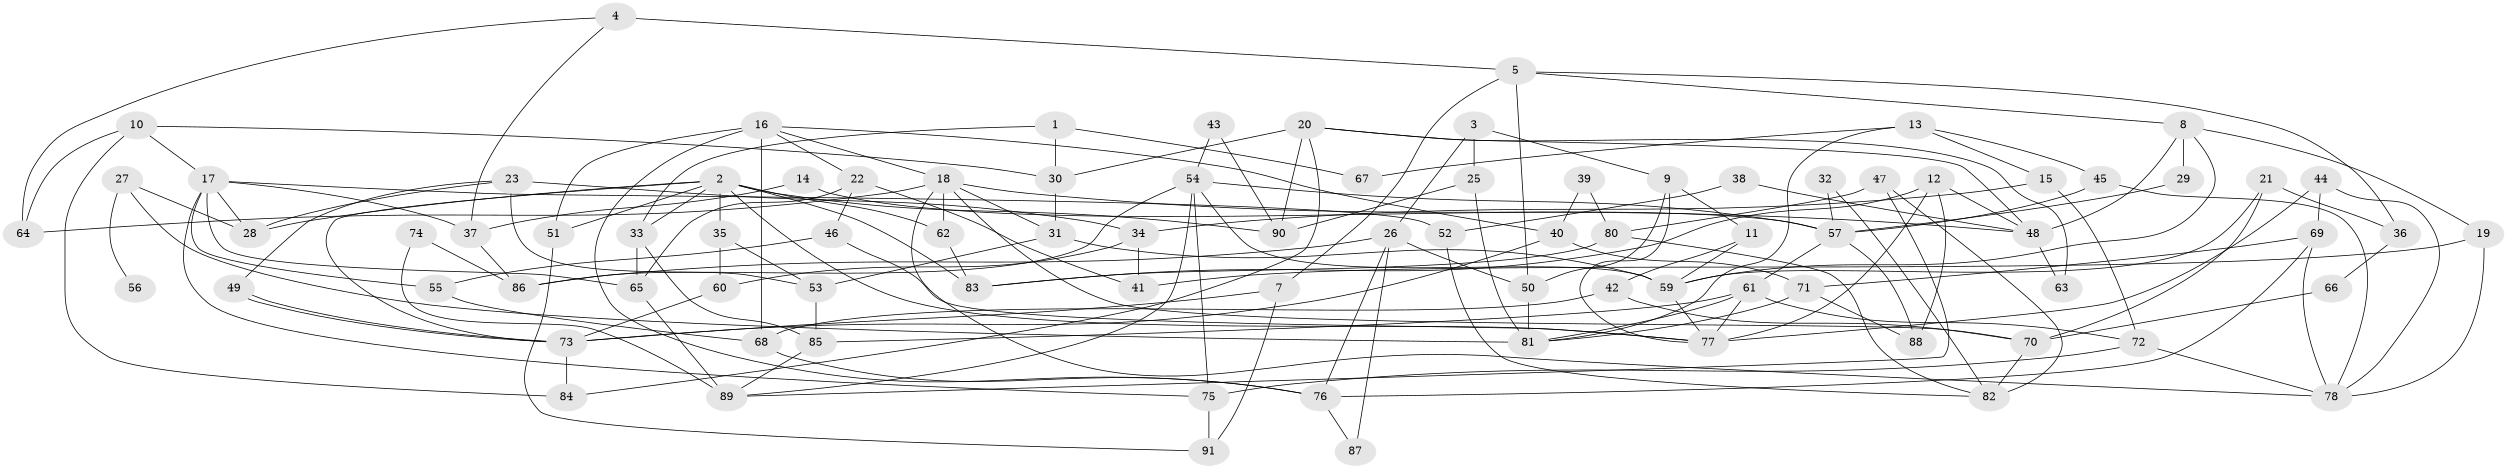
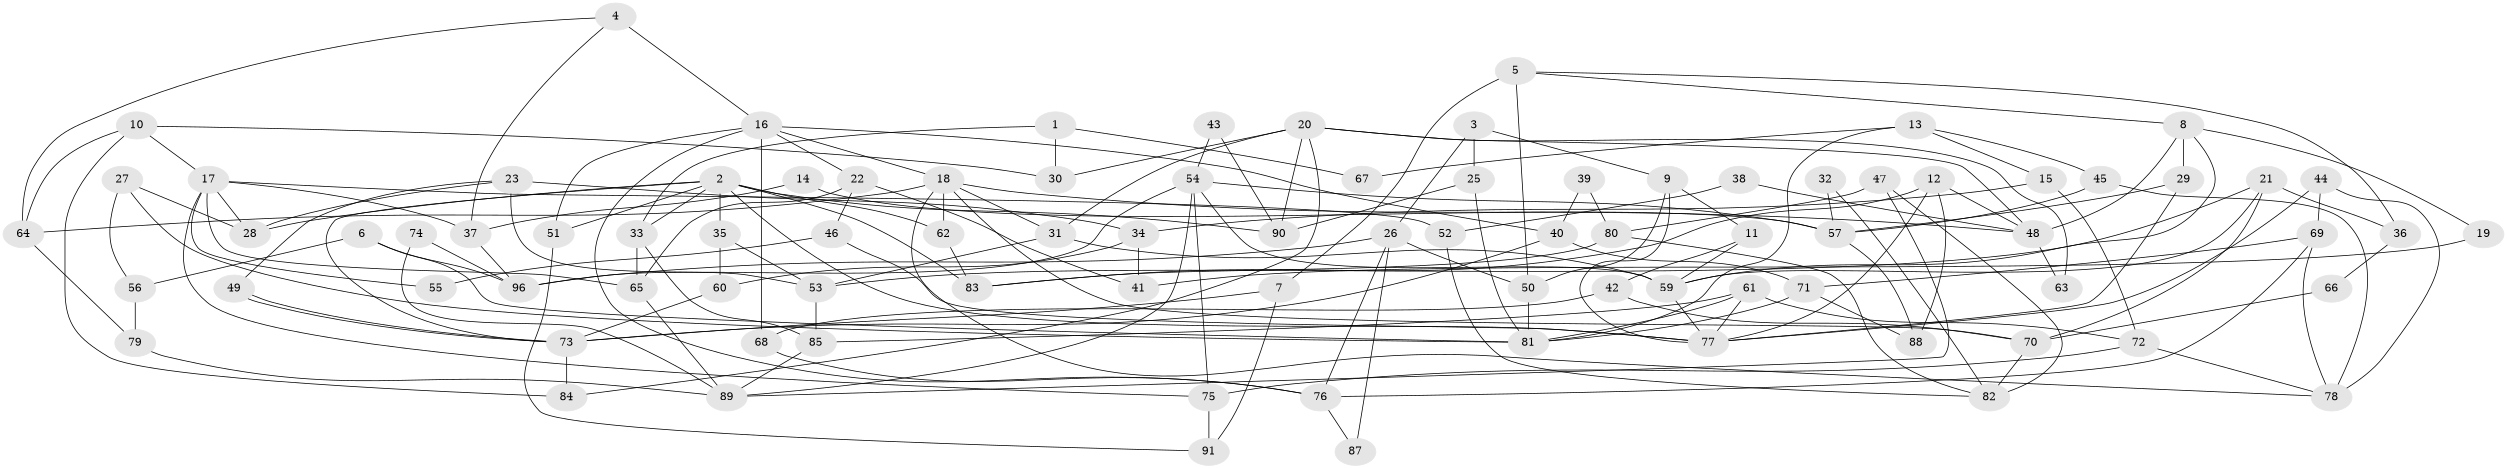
(1066, 44) -> (689, 71)
(1056, 207) -> (1172, 164)
none -> (362, 234)
(1795, 260) -> none
none -> (1548, 271)
(519, 289) -> (519, 289)
none -> (2091, 301)
(596, 323) -> none
none -> (135, 343)
(2454, 354) -> none
